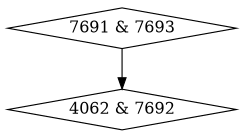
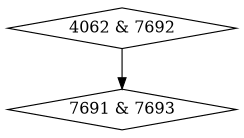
(122, 63) -> (122, 63)
